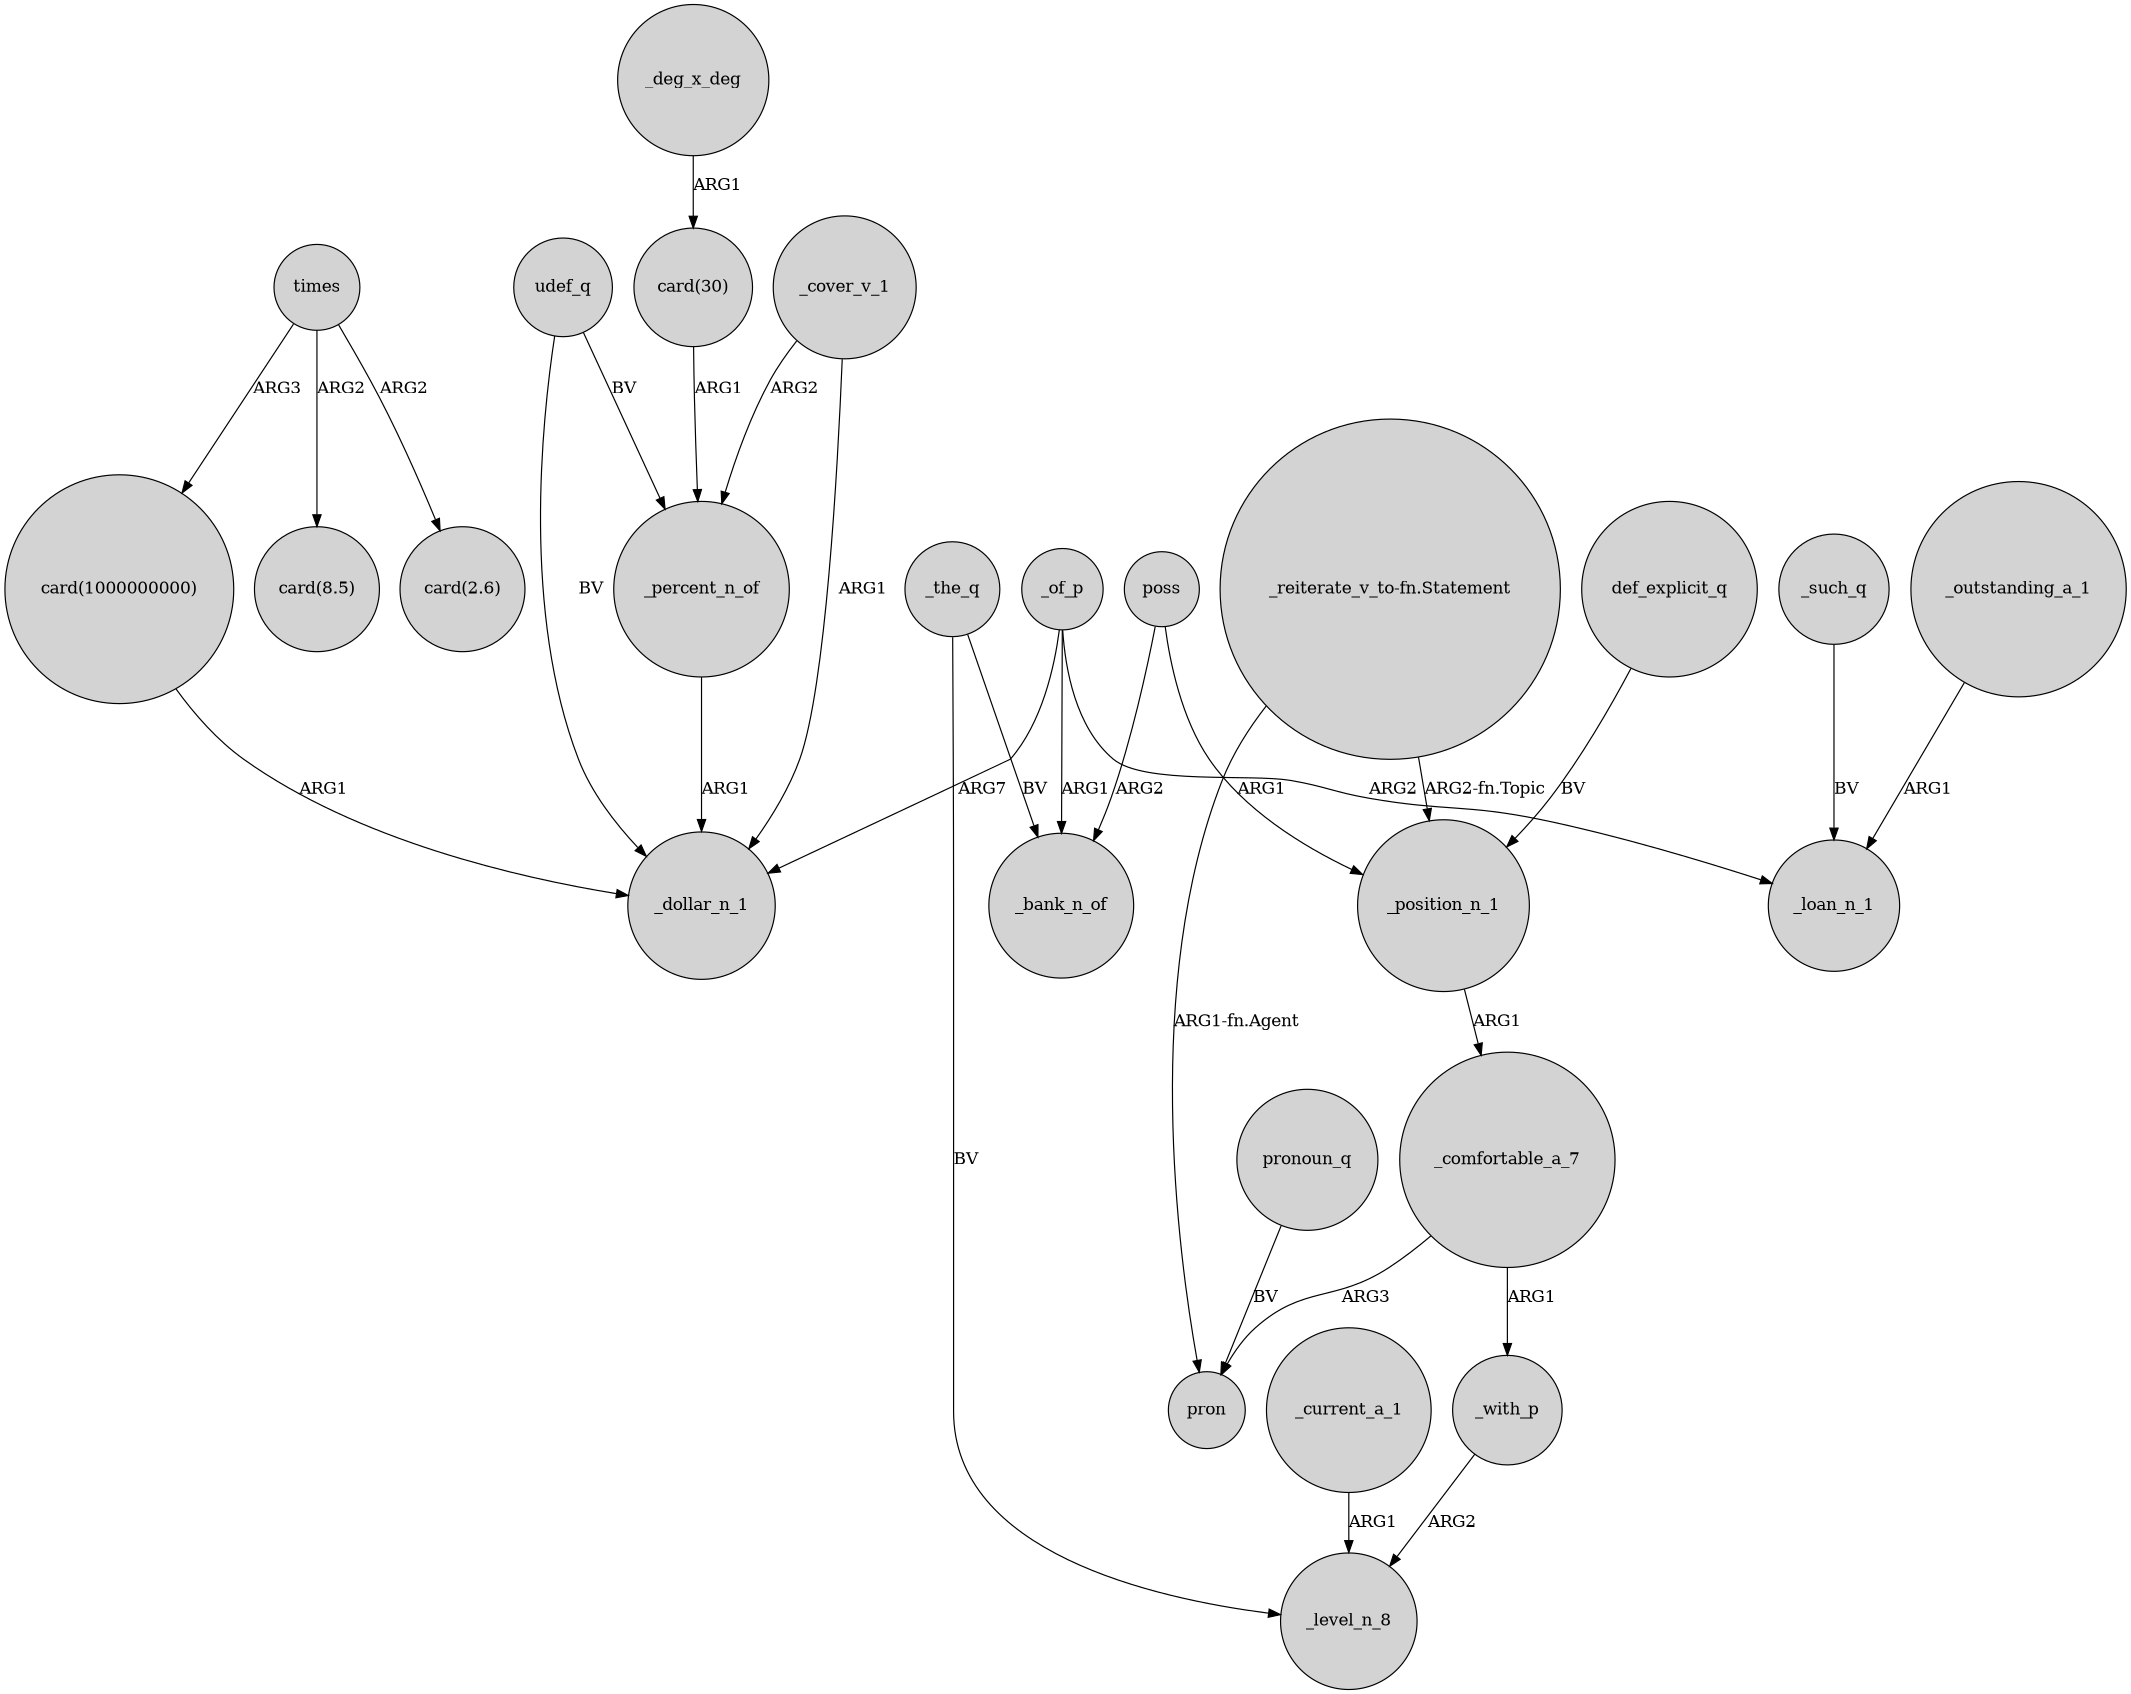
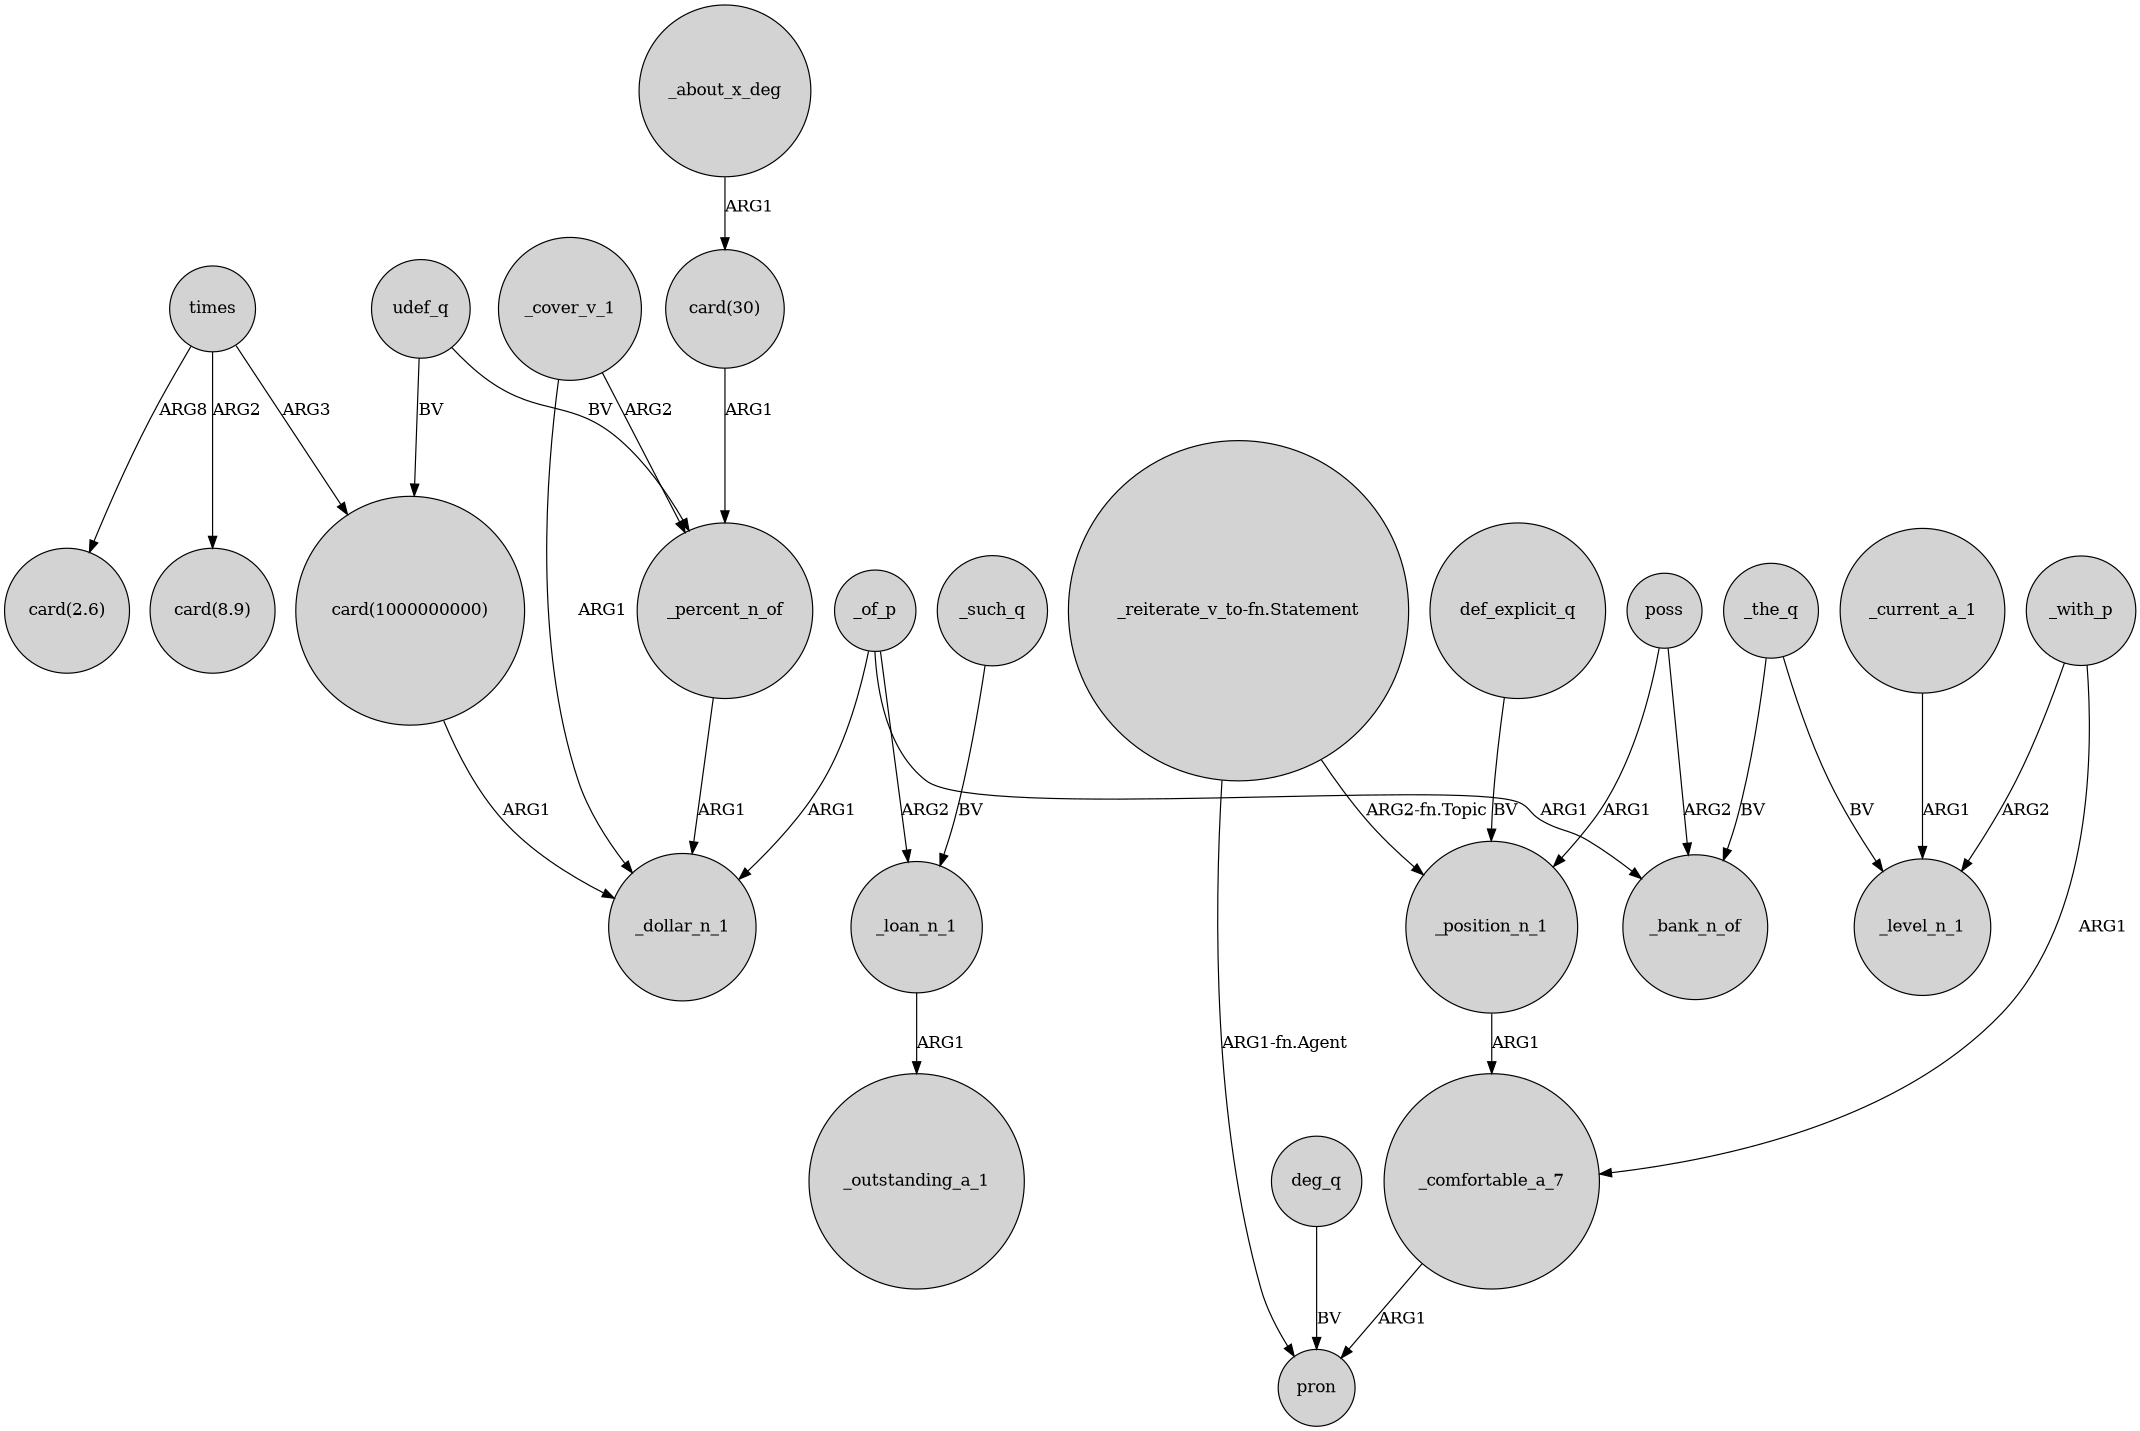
(693, 80) -> (725, 91)
(404, 389) -> (184, 411)
(317, 589) -> (213, 611)
(545, 603) -> (417, 421)
(1919, 760) -> (917, 1027)
(983, 789) -> (832, 811)
(1307, 1160) -> (1317, 1181)
(1366, 1298) -> (1402, 1319)
(1507, 1305) -> (1979, 1034)
(1349, 1621) -> (1922, 927)
